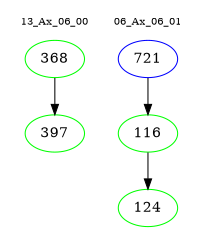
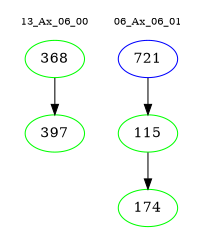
(148, 133) -> (148, 133)
(148, 208) -> (148, 208)
